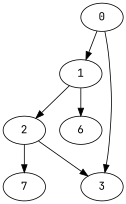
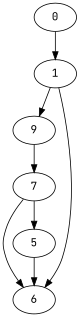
(24, 130) -> (34, 130)
(102, 187) -> none
none -> (3, 239)
none -> (34, 243)
